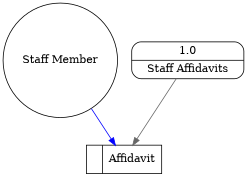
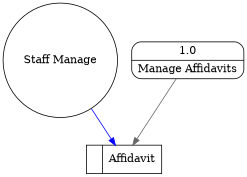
(60, 60) -> (60, 60)
(188, 69) -> (188, 69)
